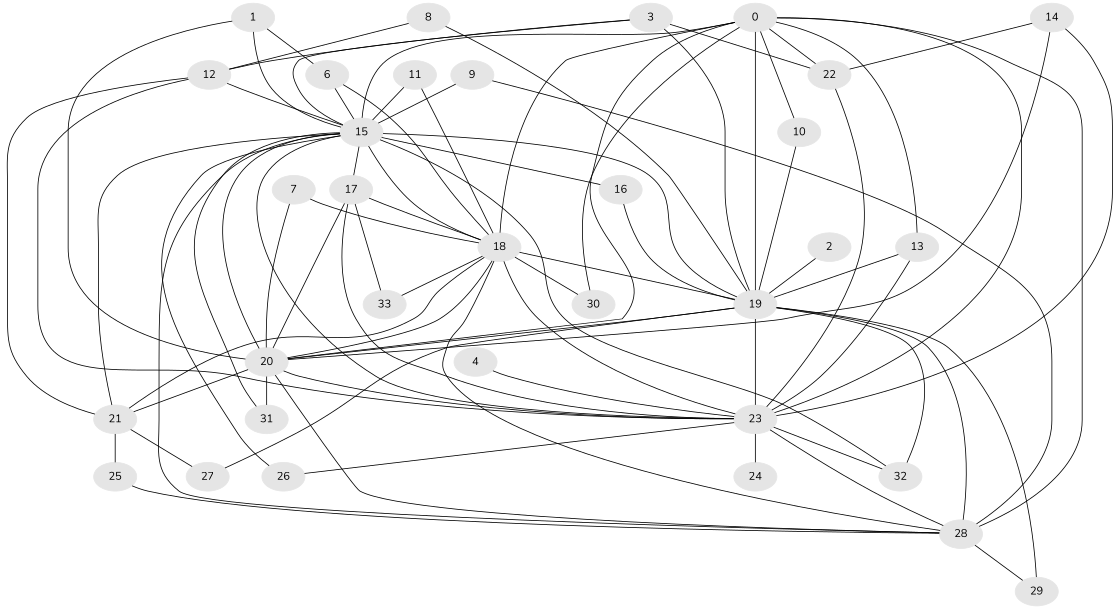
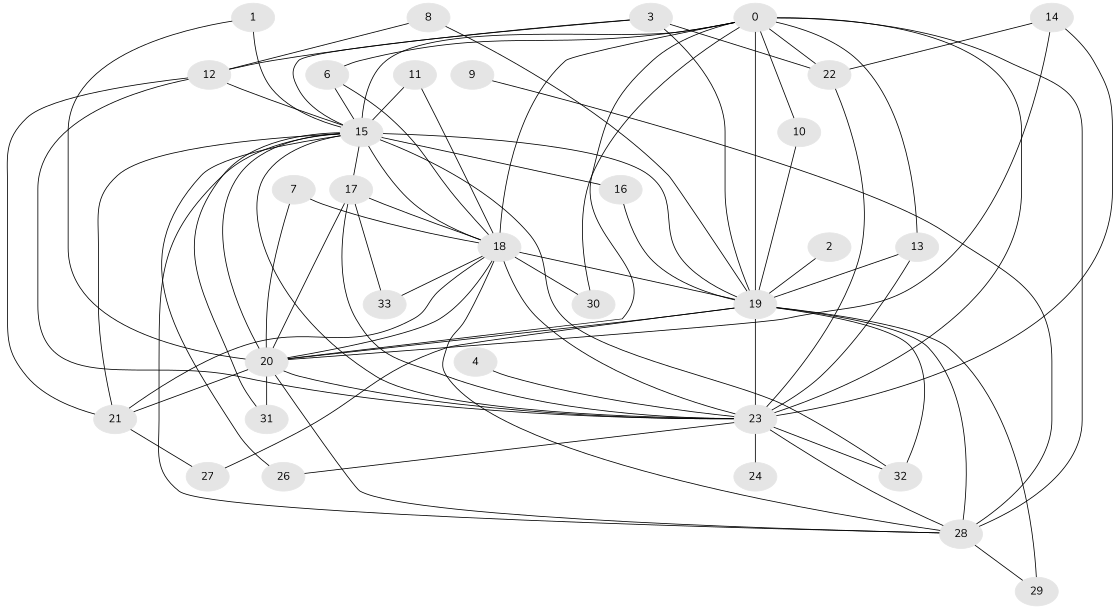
(290, 46) -> (539, 40)
(417, 104) -> none
(115, 477) -> none
